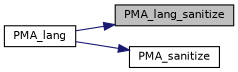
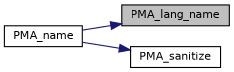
(174, 15) -> (176, 15)
(40, 36) -> (43, 36)
